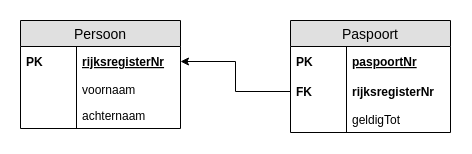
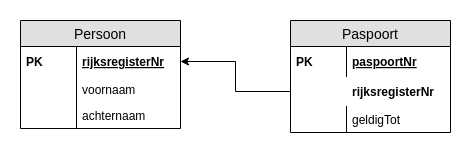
(319, 92) -> none
